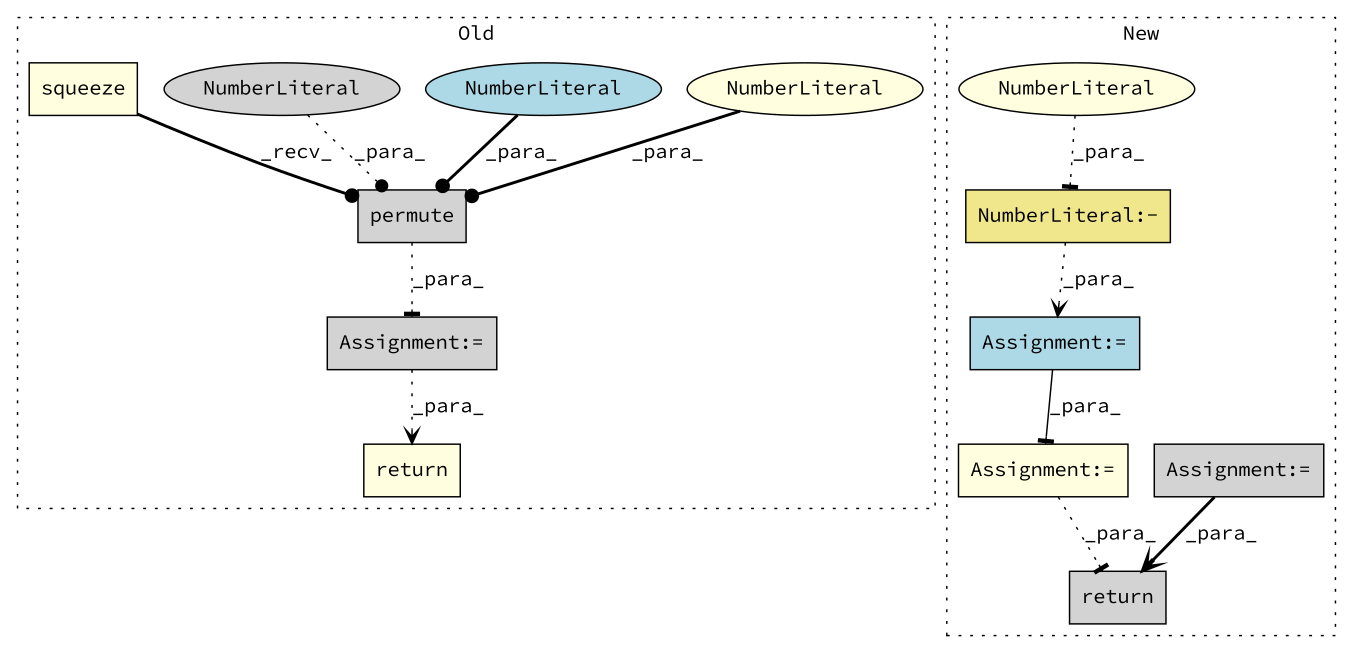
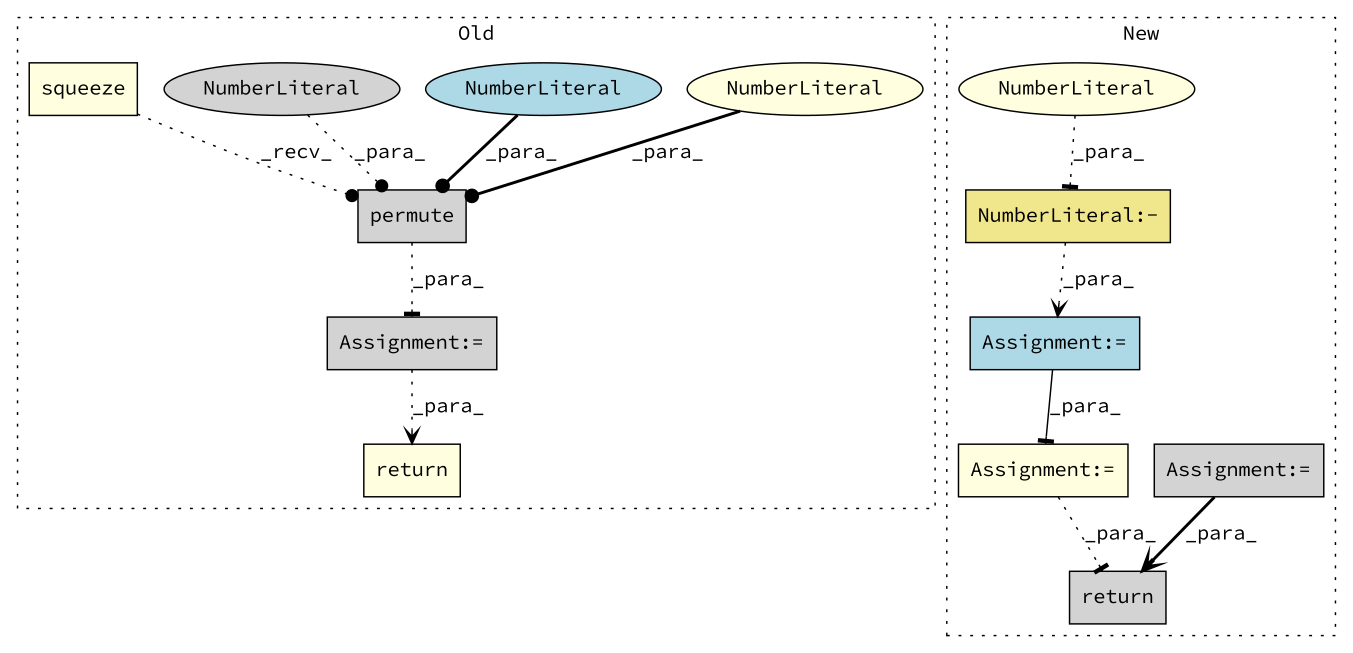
(241, 156) -> (241, 156)
